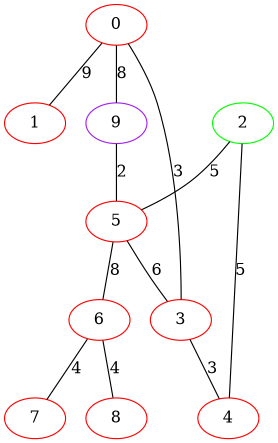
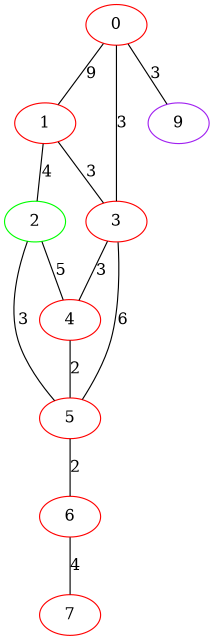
(122, 74) -> (156, 74)
none -> (40, 172)
none -> (81, 172)
(116, 172) -> (70, 369)
(215, 172) -> (24, 320)
(115, 271) -> (76, 467)
(116, 418) -> none
